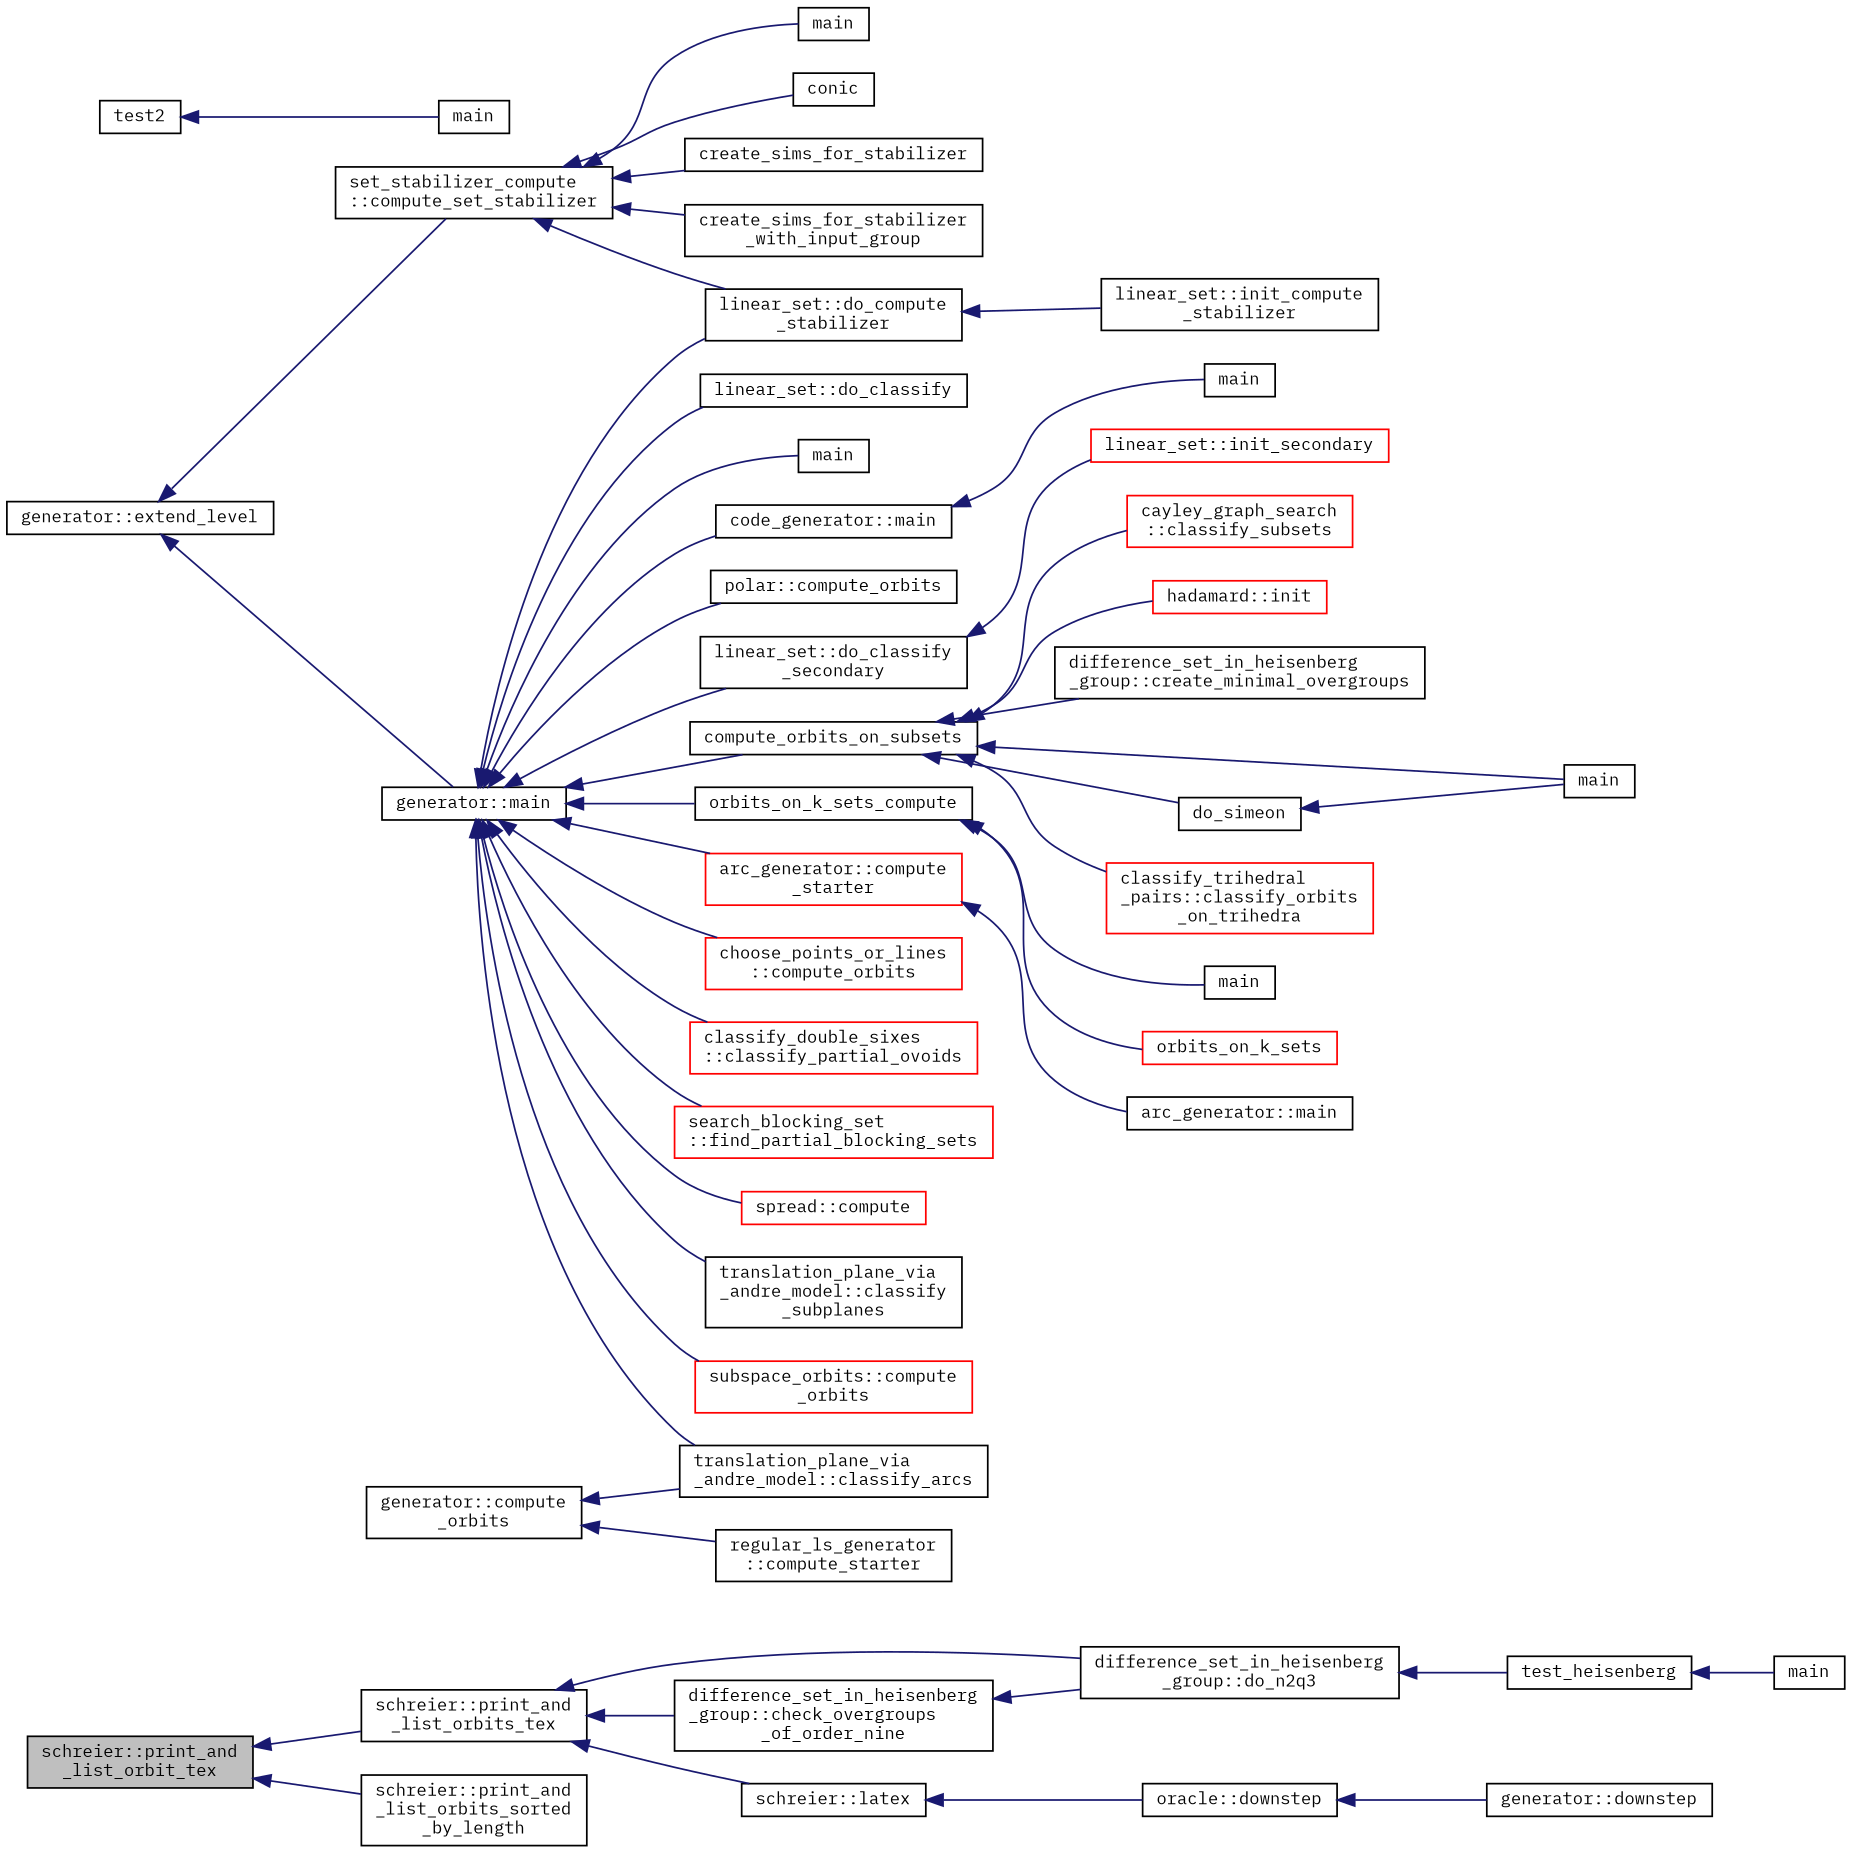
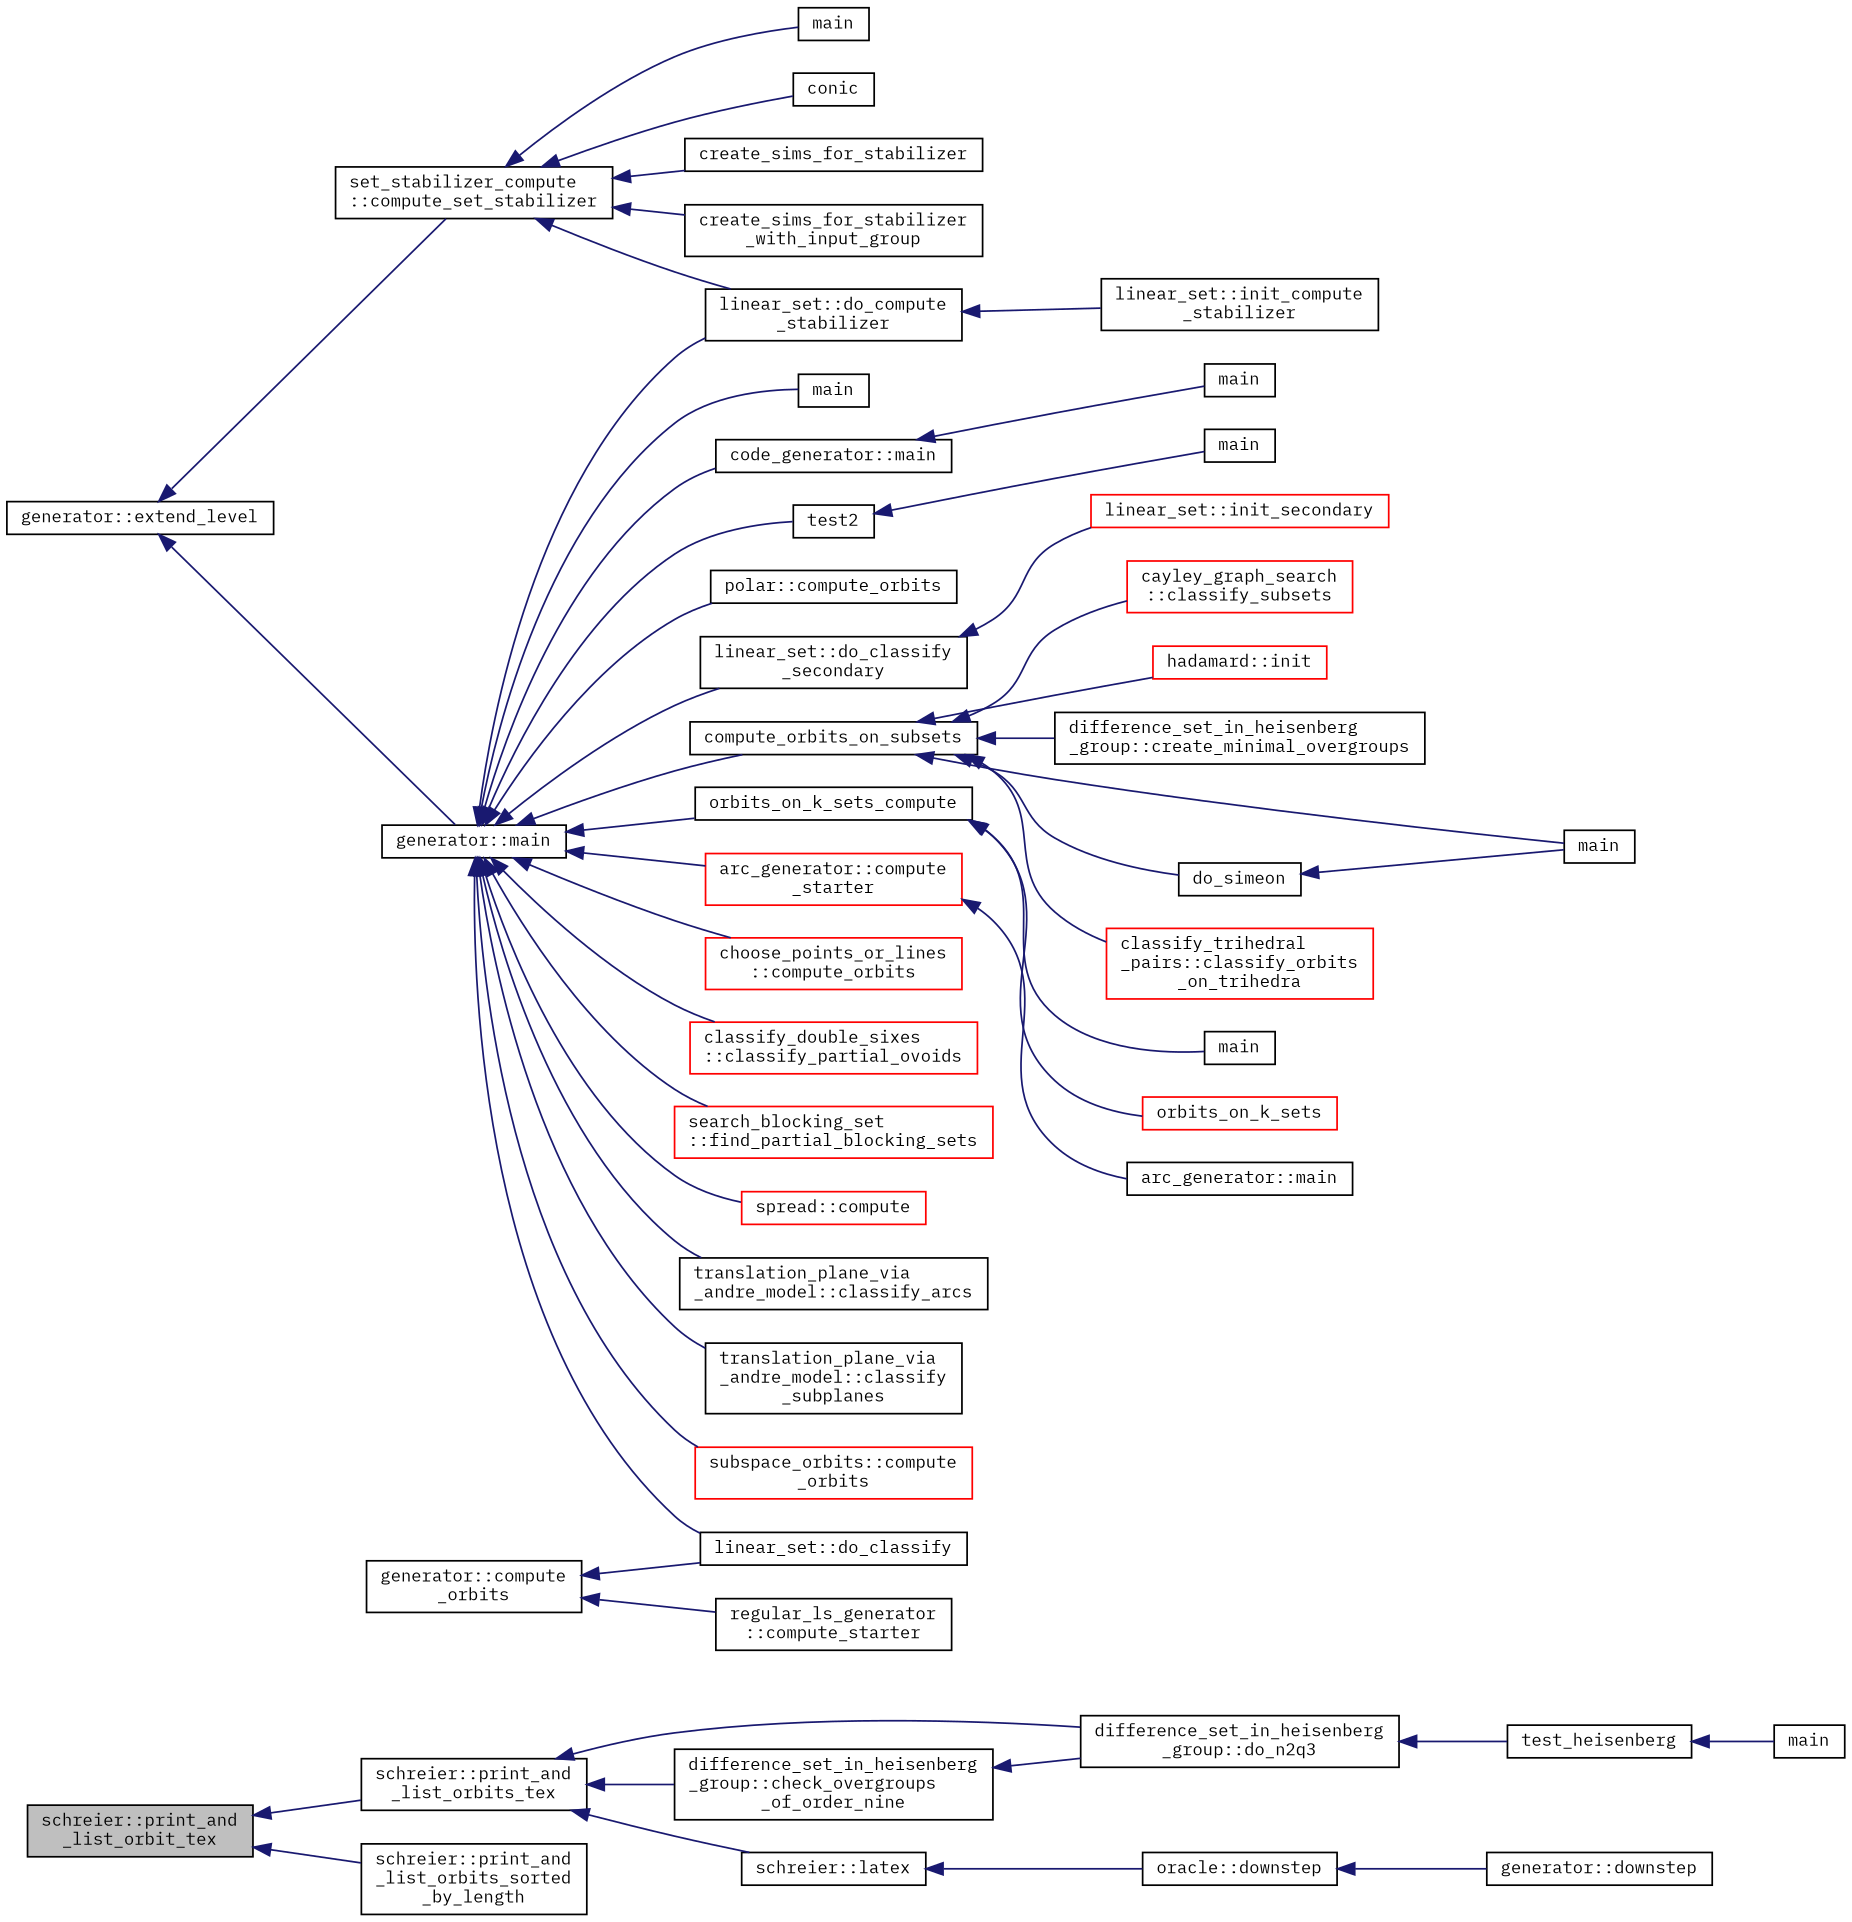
none -> (603, 619)
(640, 1494) -> (649, 1568)
